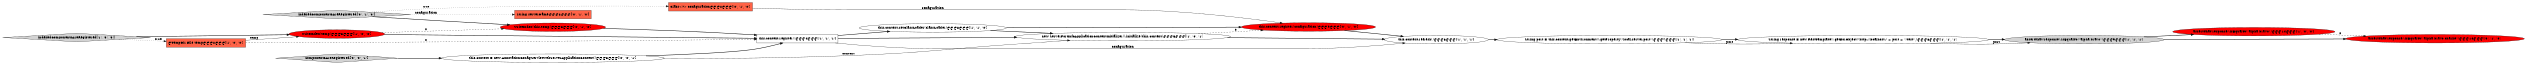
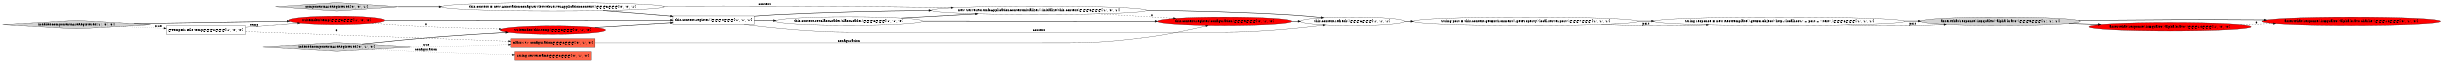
(500, 42) -> (377, 36)
(206, 43) -> (206, 30)
(1123, 47) -> (1039, 30)
